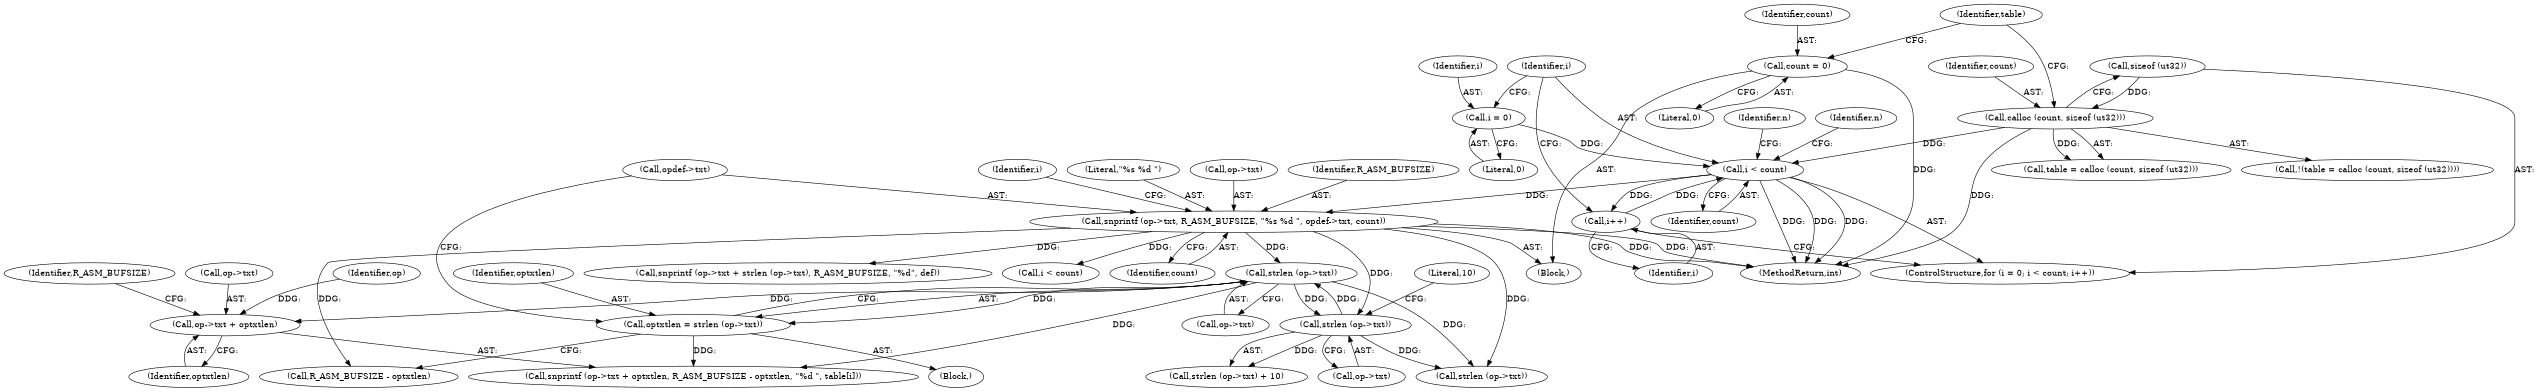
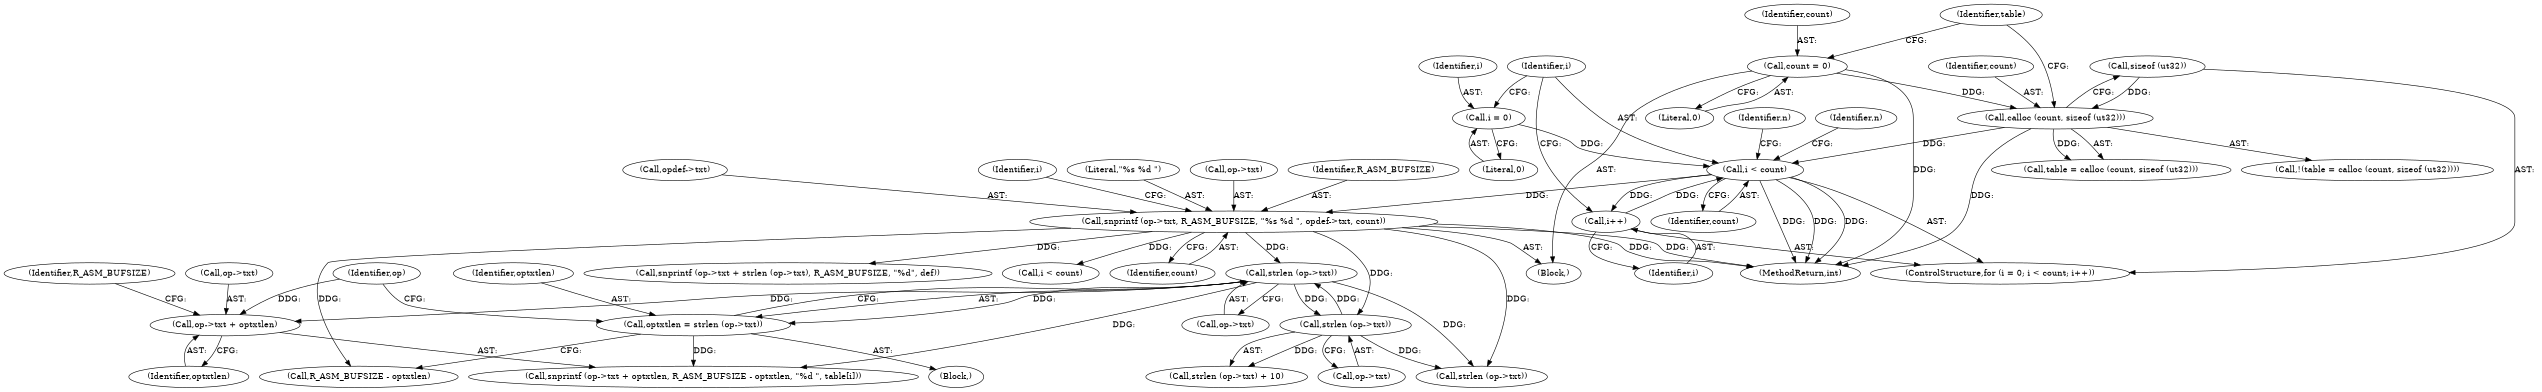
none -> (1924, 88)
(443, 240) -> (491, 315)
(1806, 248) -> (1806, 248)
(1452, 273) -> none
